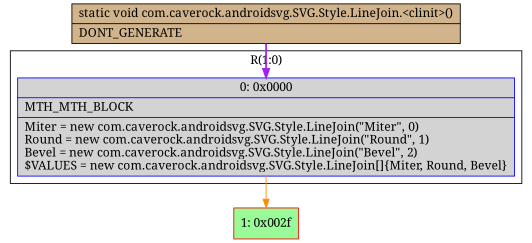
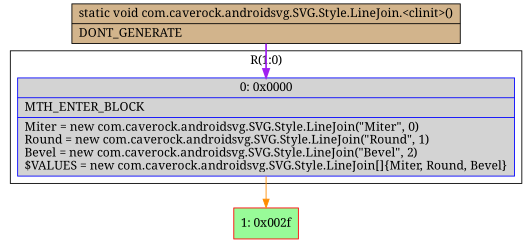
(79, 107) -> (84, 107)
